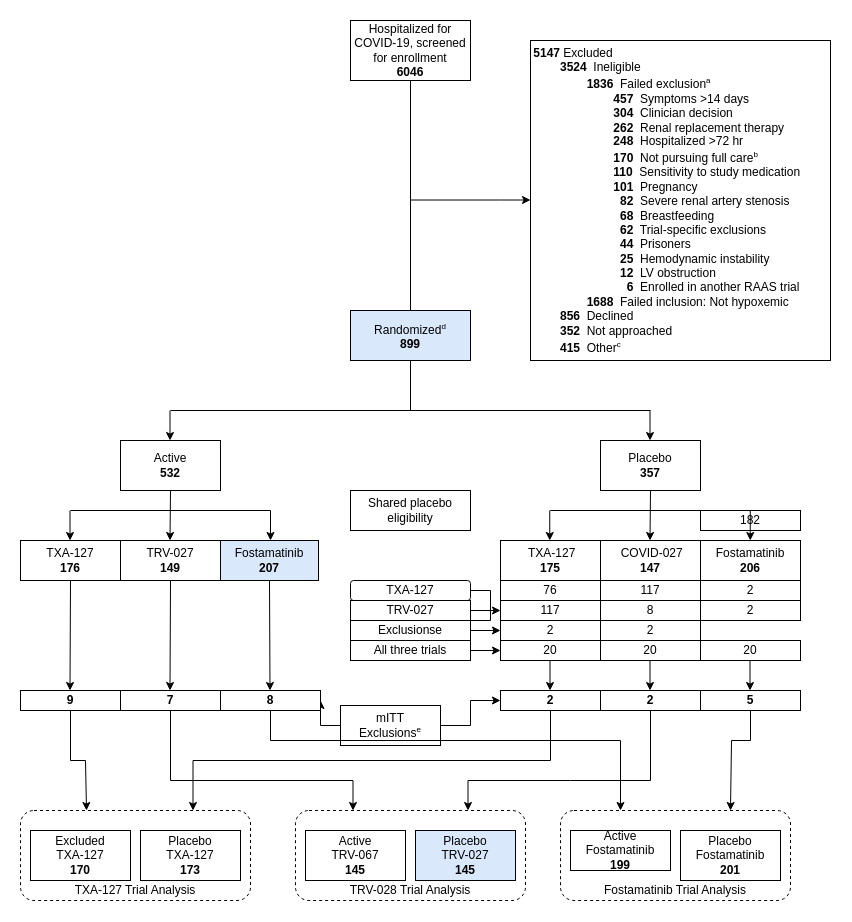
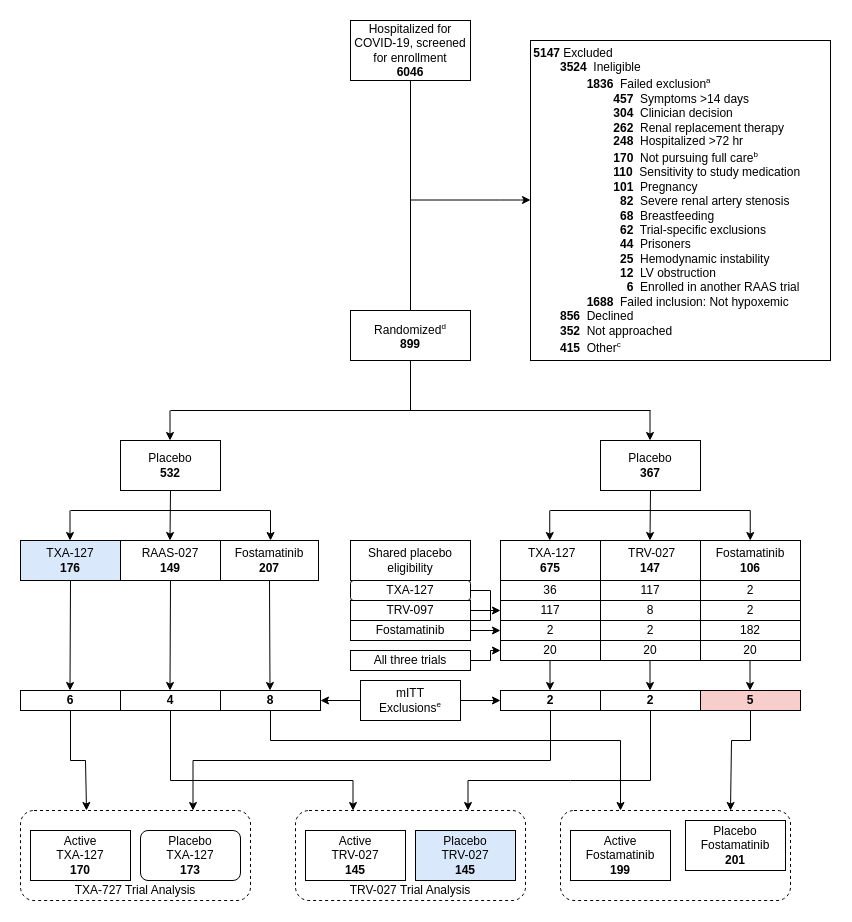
(411, 336) -> (411, 336)
(171, 466) -> (171, 466)
(651, 466) -> (651, 466)
(411, 511) -> (411, 561)
(751, 521) -> (751, 631)
(71, 561) -> (71, 561)
(171, 561) -> (171, 561)
(270, 561) -> (270, 561)
(551, 561) -> (551, 561)
(651, 561) -> (651, 561)
(751, 561) -> (751, 561)
(551, 591) -> (551, 591)
(411, 611) -> (411, 611)
(411, 631) -> (411, 631)
(411, 651) -> (411, 661)
(71, 701) -> (71, 701)
(171, 701) -> (171, 701)
(751, 701) -> (751, 701)
(391, 726) -> (411, 701)
(621, 851) -> (621, 856)
(81, 856) -> (81, 856)
(191, 856) -> (191, 856)
(356, 856) -> (356, 856)
(731, 856) -> (736, 846)
(136, 891) -> (136, 891)
(411, 891) -> (411, 891)
(676, 891) -> none
